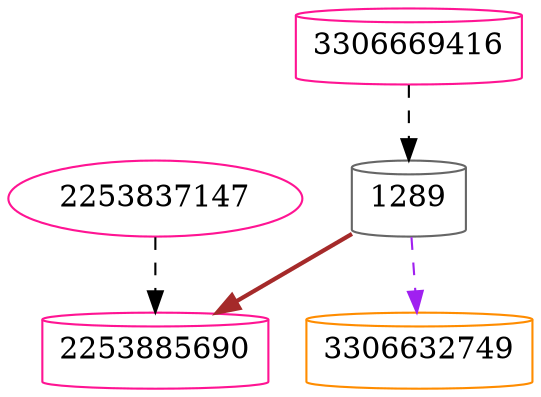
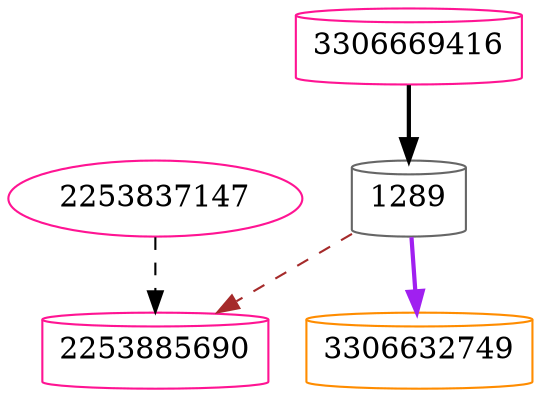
(409, 112) -> (409, 112)
(413, 264) -> (413, 264)
(294, 268) -> (294, 268)
